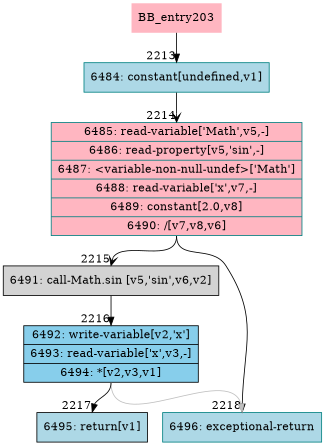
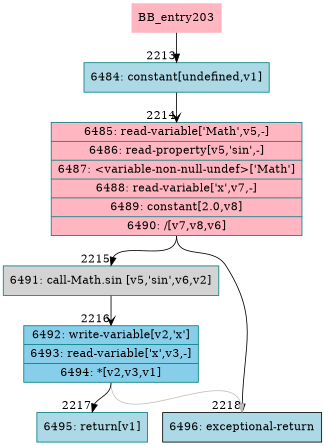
(148, 251) -> (148, 251)
(111, 281) -> (111, 281)
(111, 306) -> (111, 306)
(111, 354) -> (111, 354)
(92, 427) -> (92, 427)
(242, 427) -> (242, 427)
